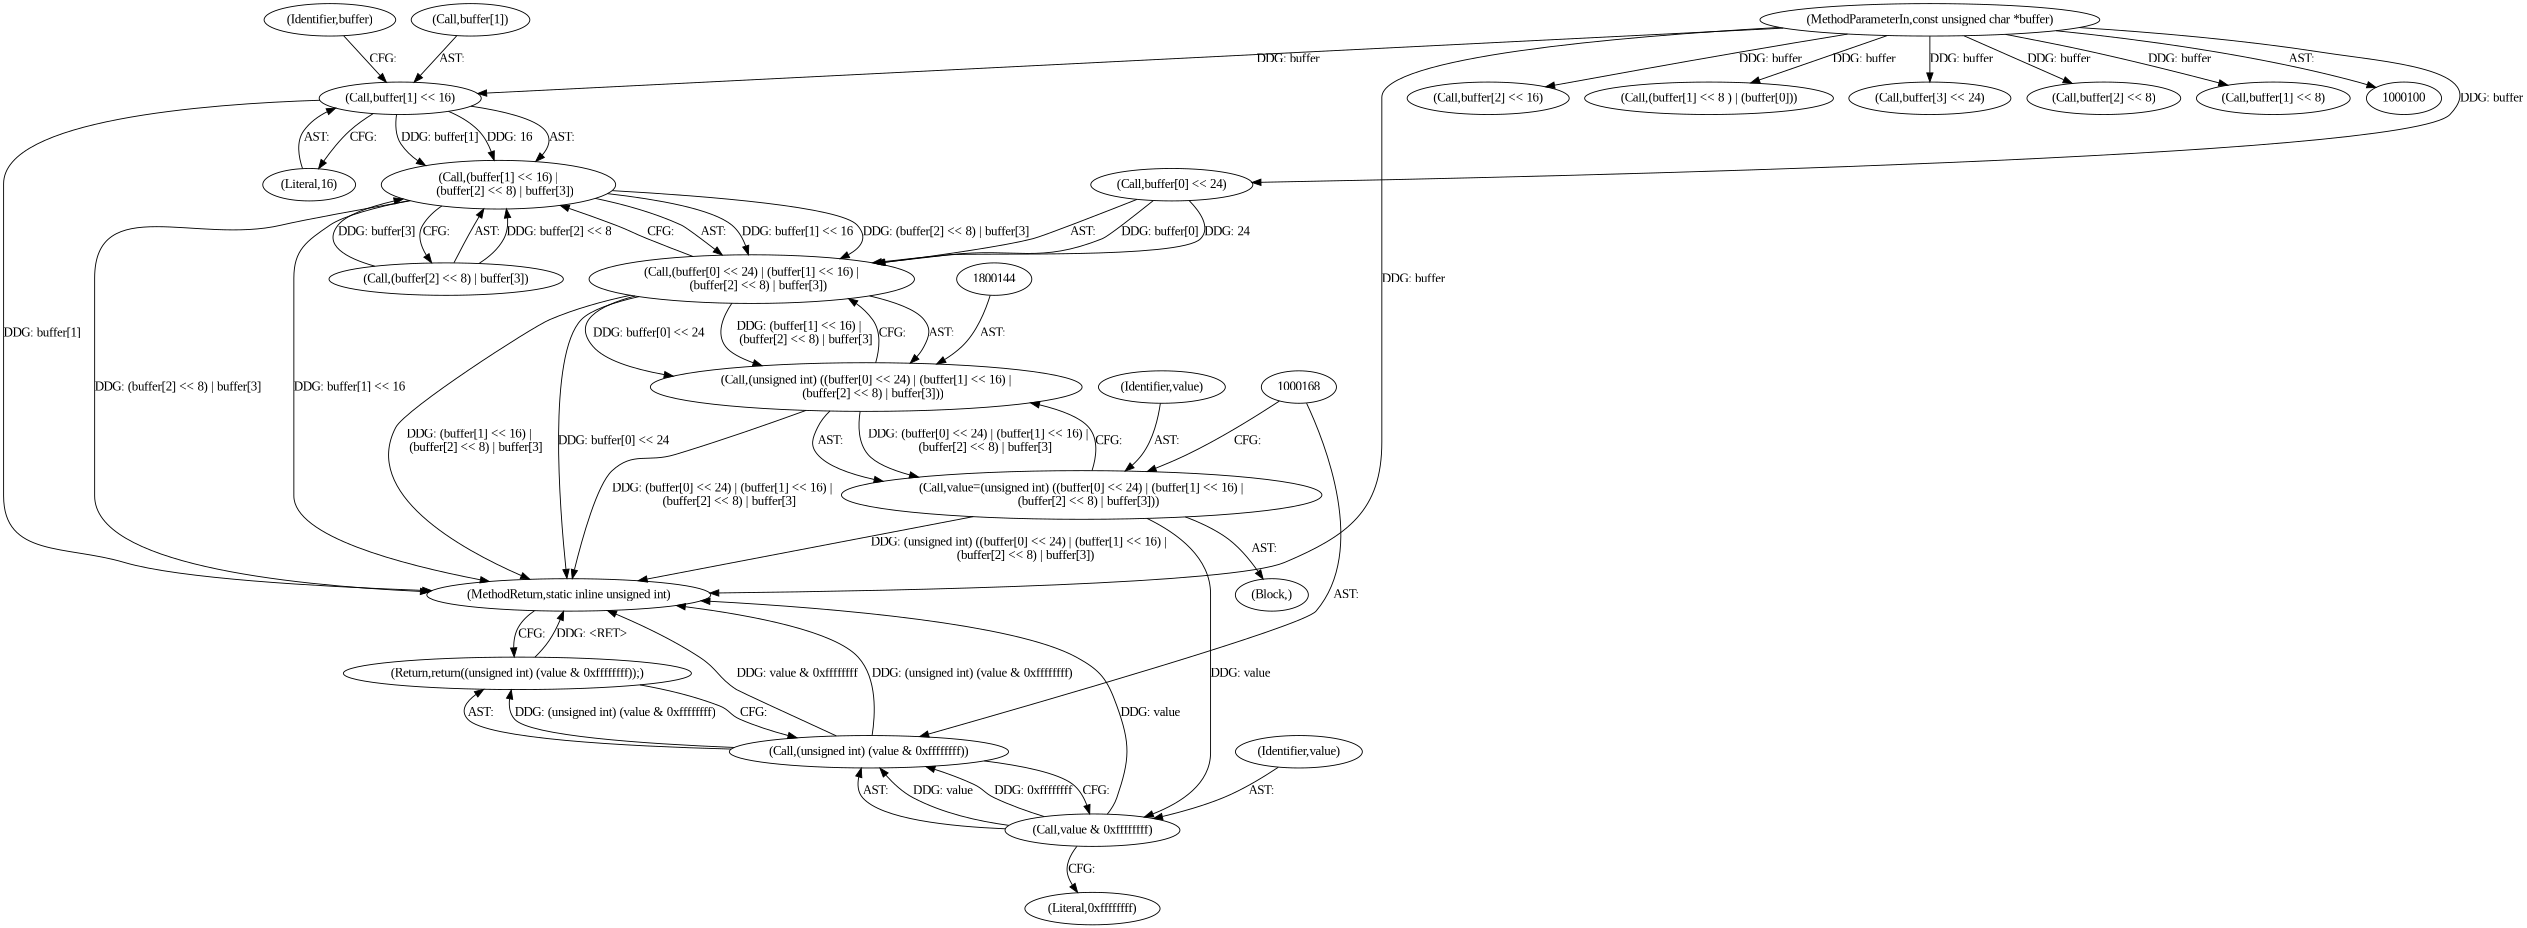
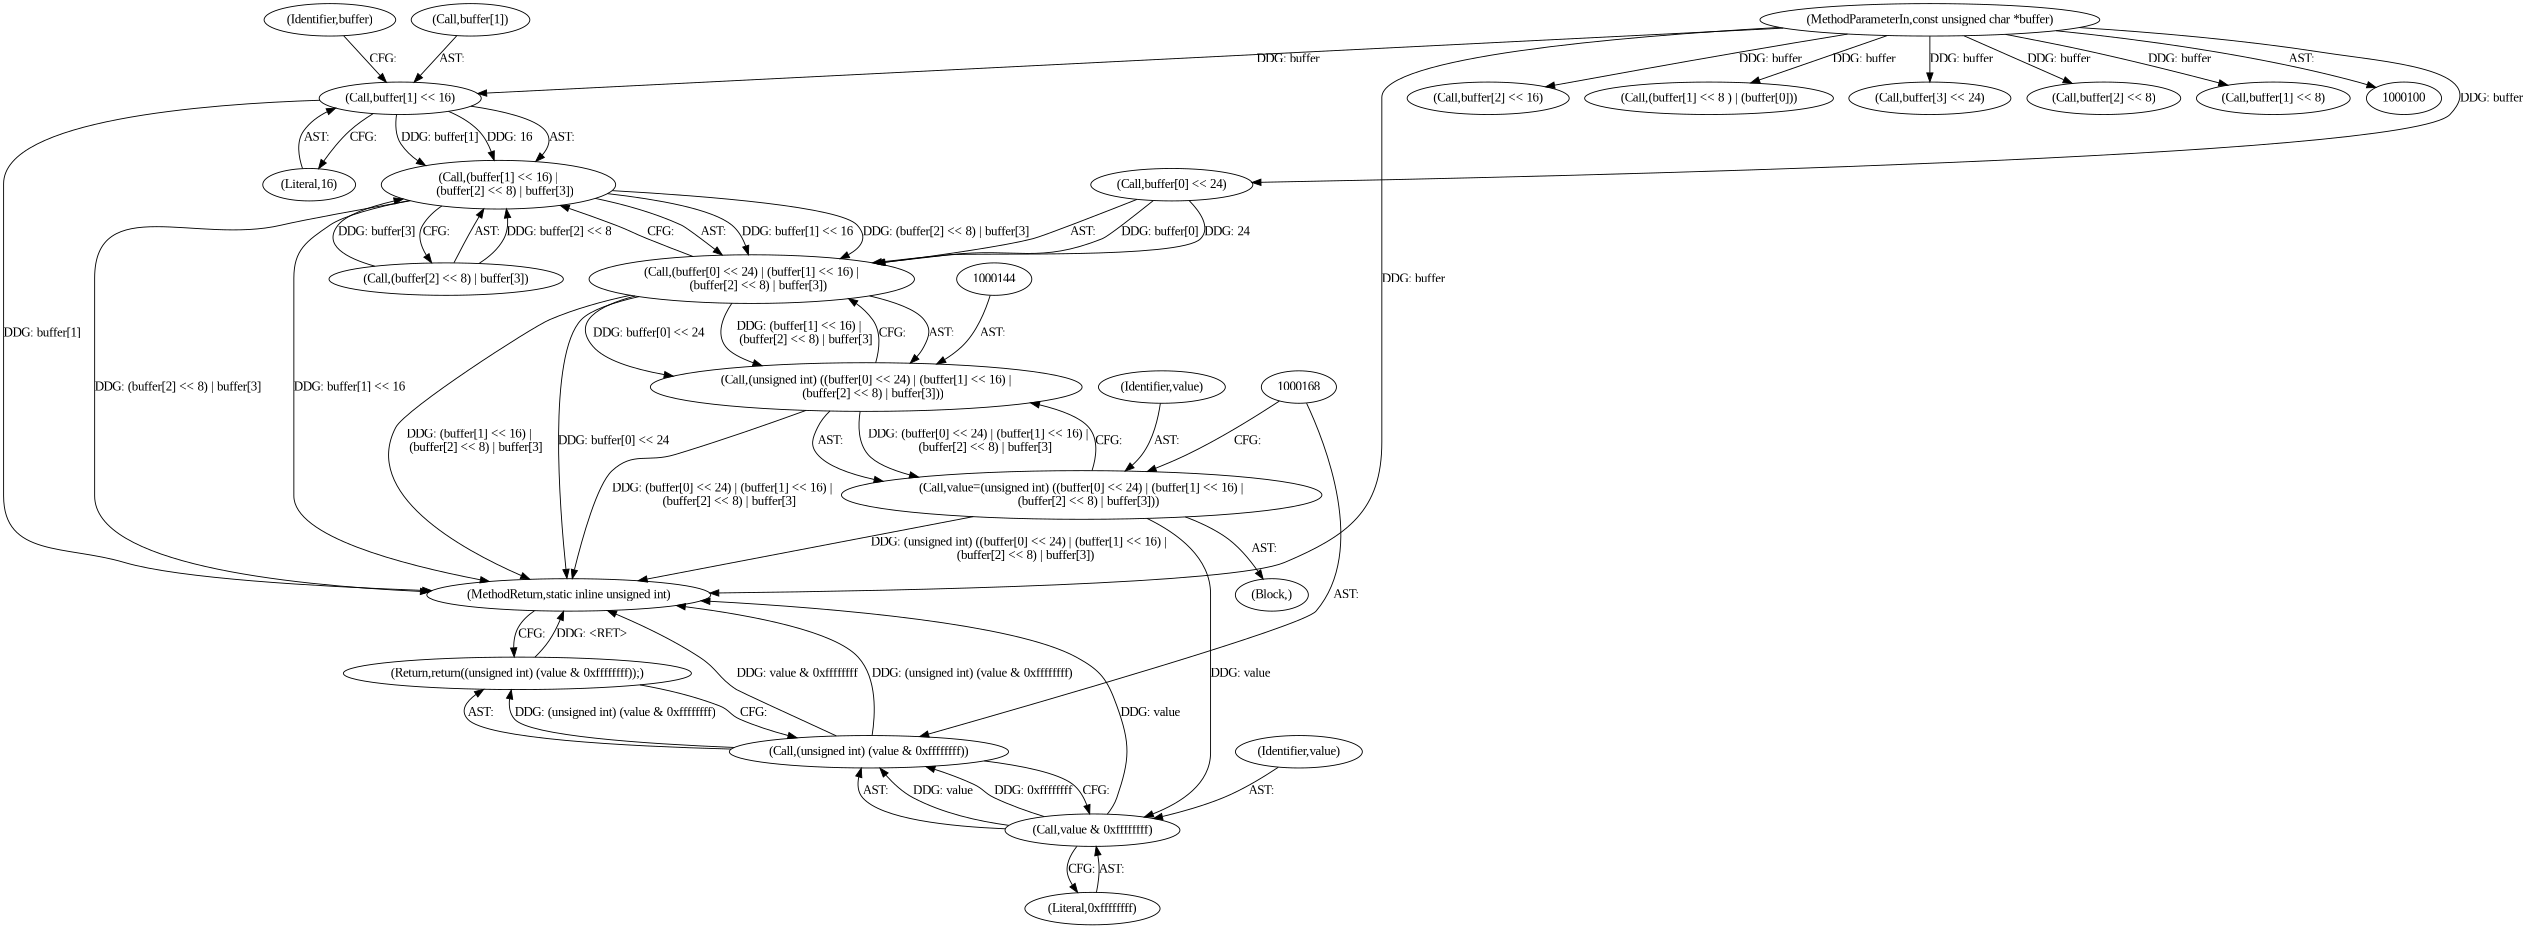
(994, 279) -> (994, 279)
none -> (1099, 874)
